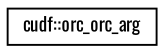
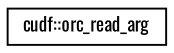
(82, 27) -> (87, 27)
